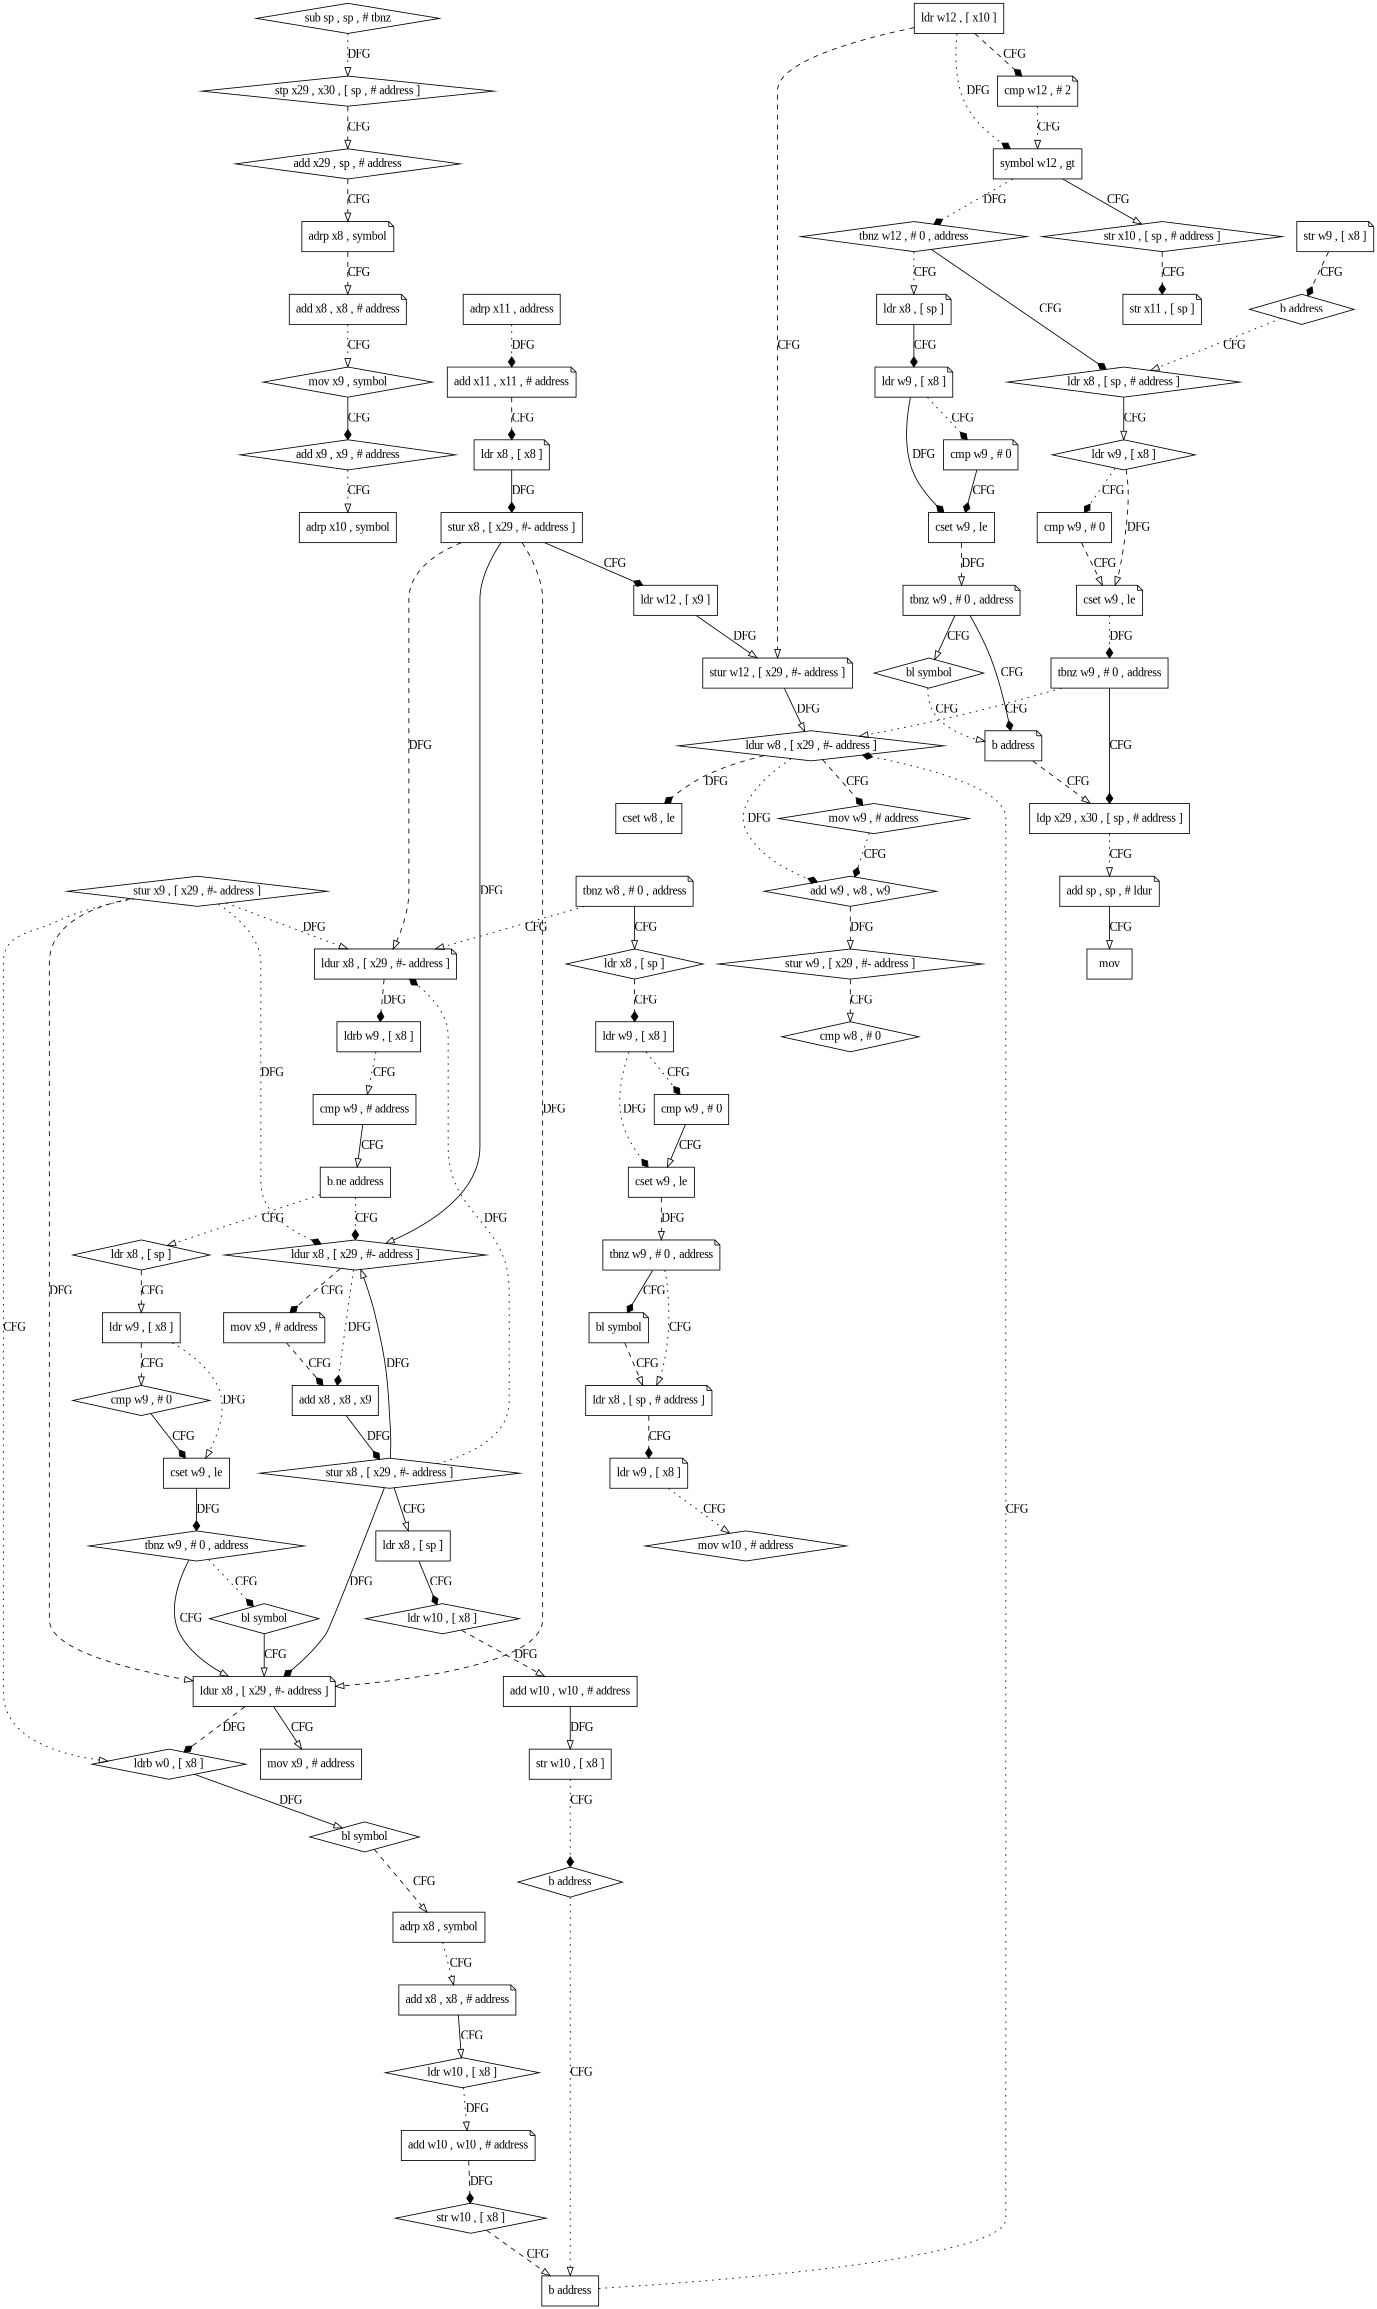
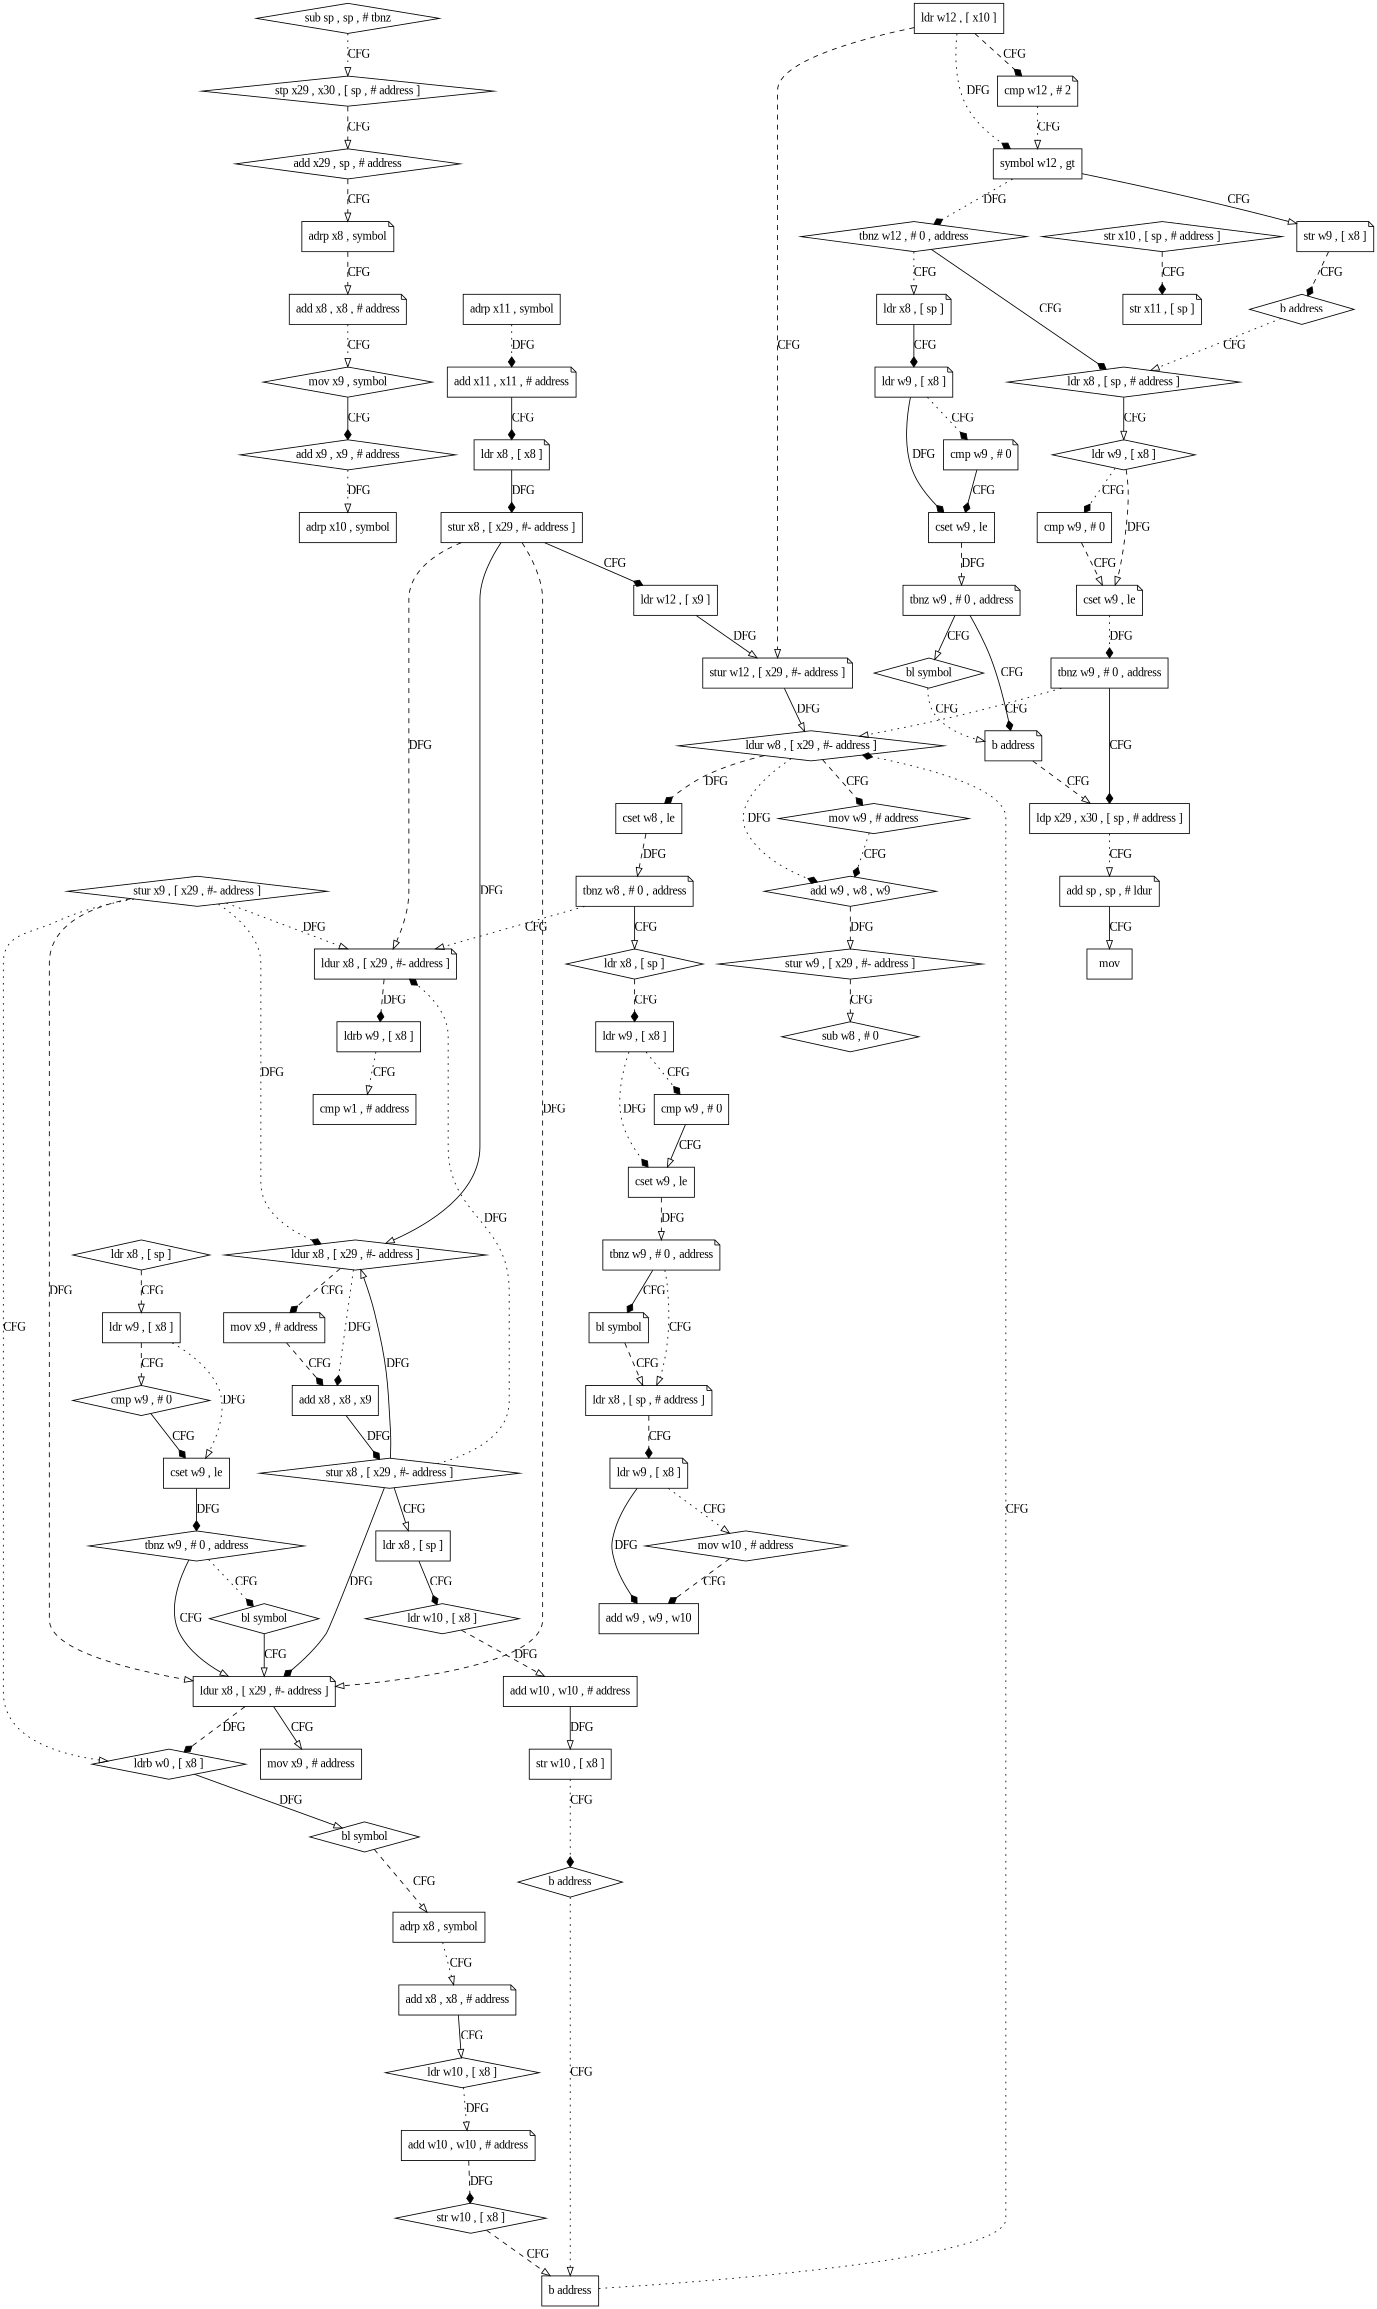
(359, 55) -> (359, 55)
(1098, 199) -> (1186, 196)
(512, 309) -> (512, 309)
(512, 413) -> (512, 413)
(359, 491) -> (359, 491)
none -> (643, 851)
(850, 1037) -> (850, 1037)
(365, 1110) -> (365, 1110)
(355, 1182) -> none
none -> (649, 1619)
